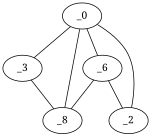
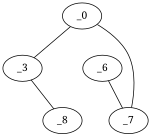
(92, 42) -> none
(72, 68) -> none
(82, 94) -> none
(129, 121) -> (129, 121)
